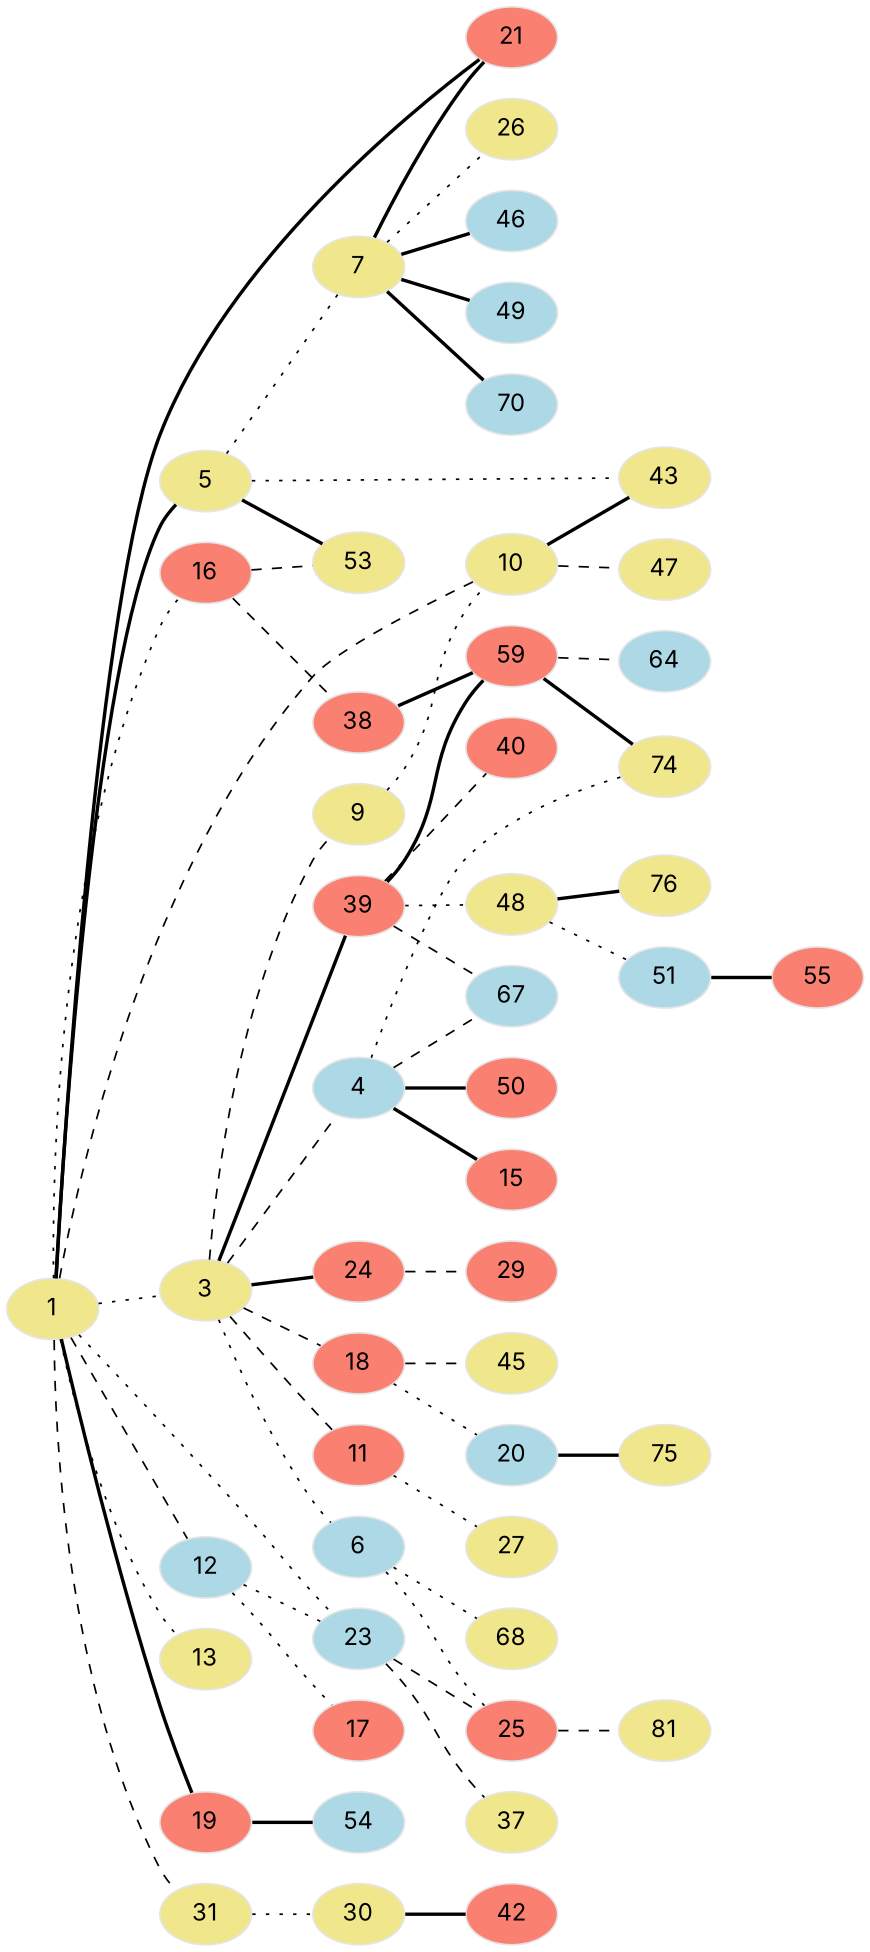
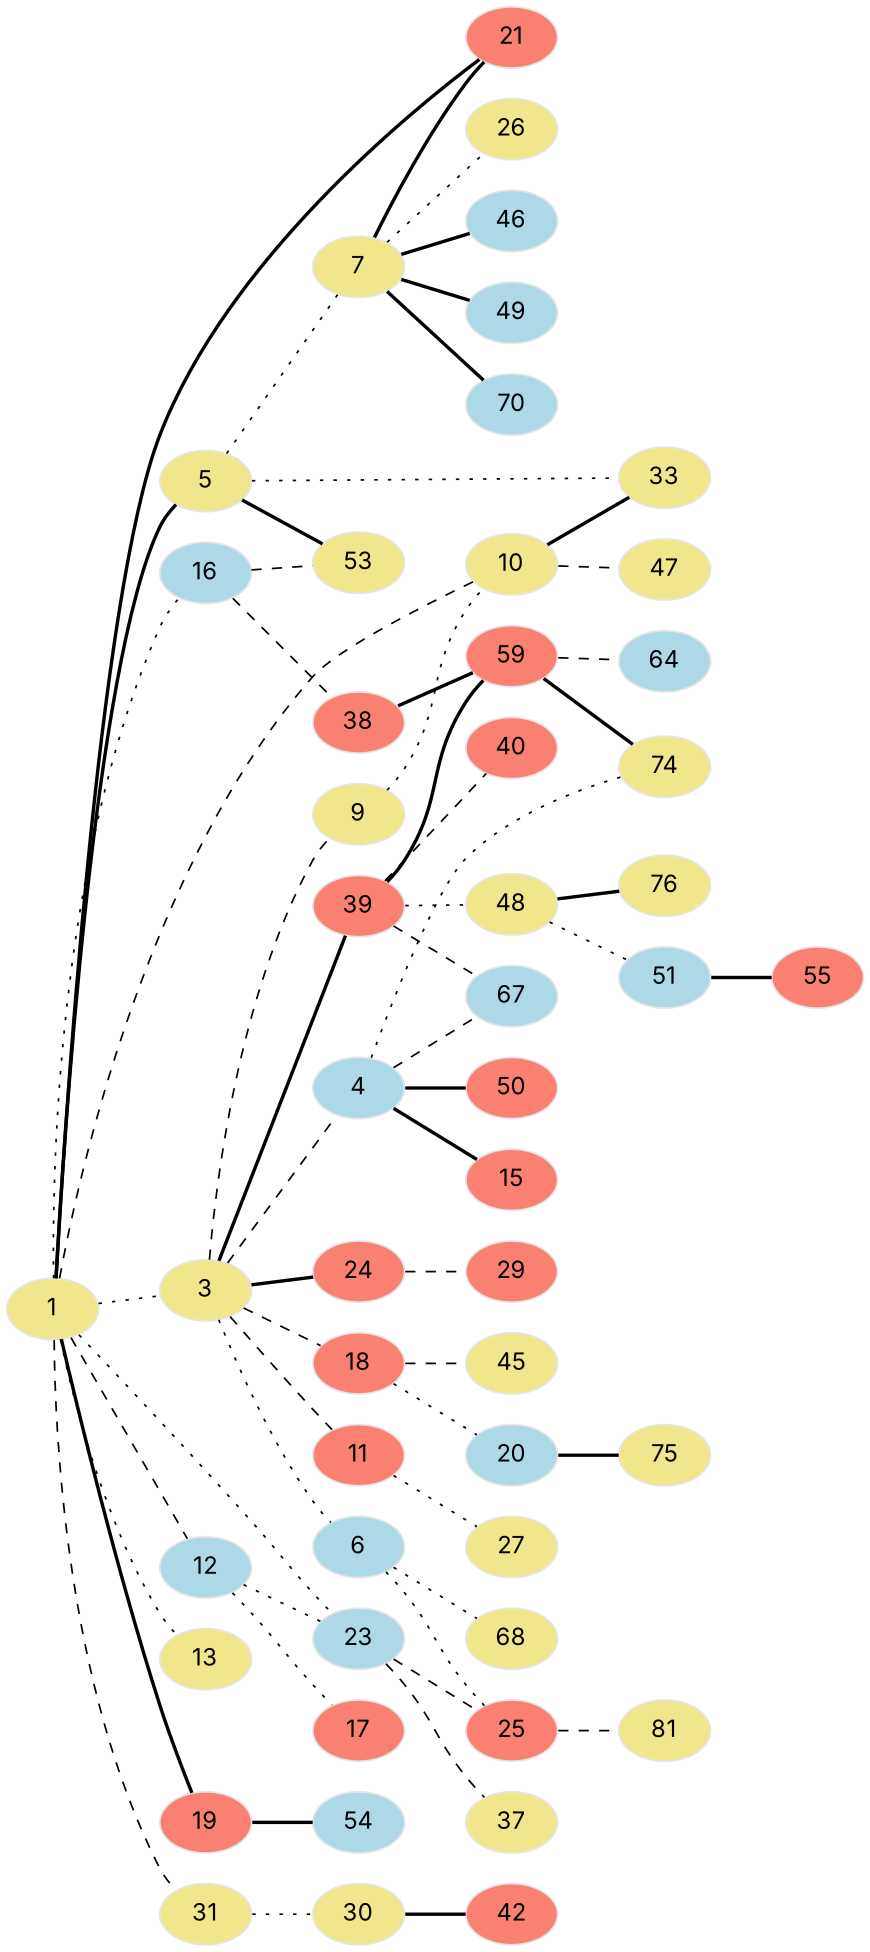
(665, 478) -> (665, 478)
(206, 573) -> (206, 573)
